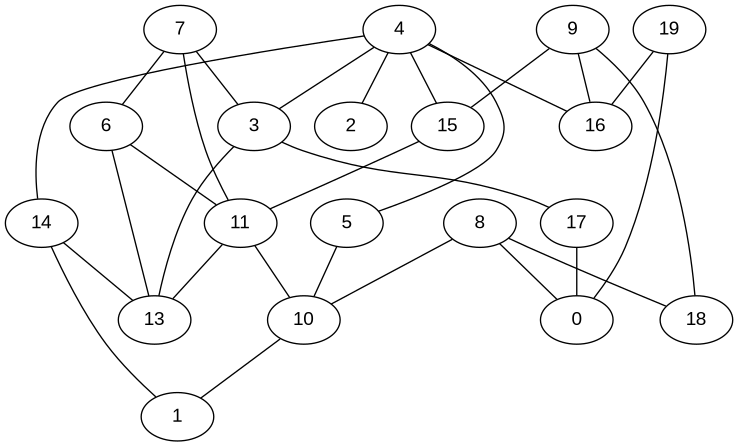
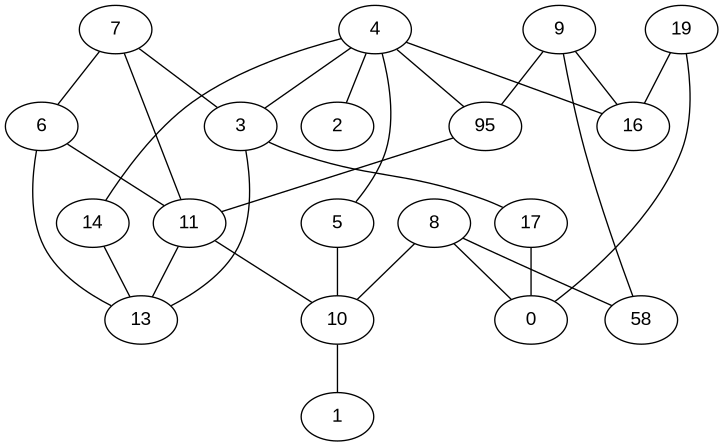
(448, 126) -> (485, 126)
(696, 320) -> (641, 320)
(95, 328) -> none
